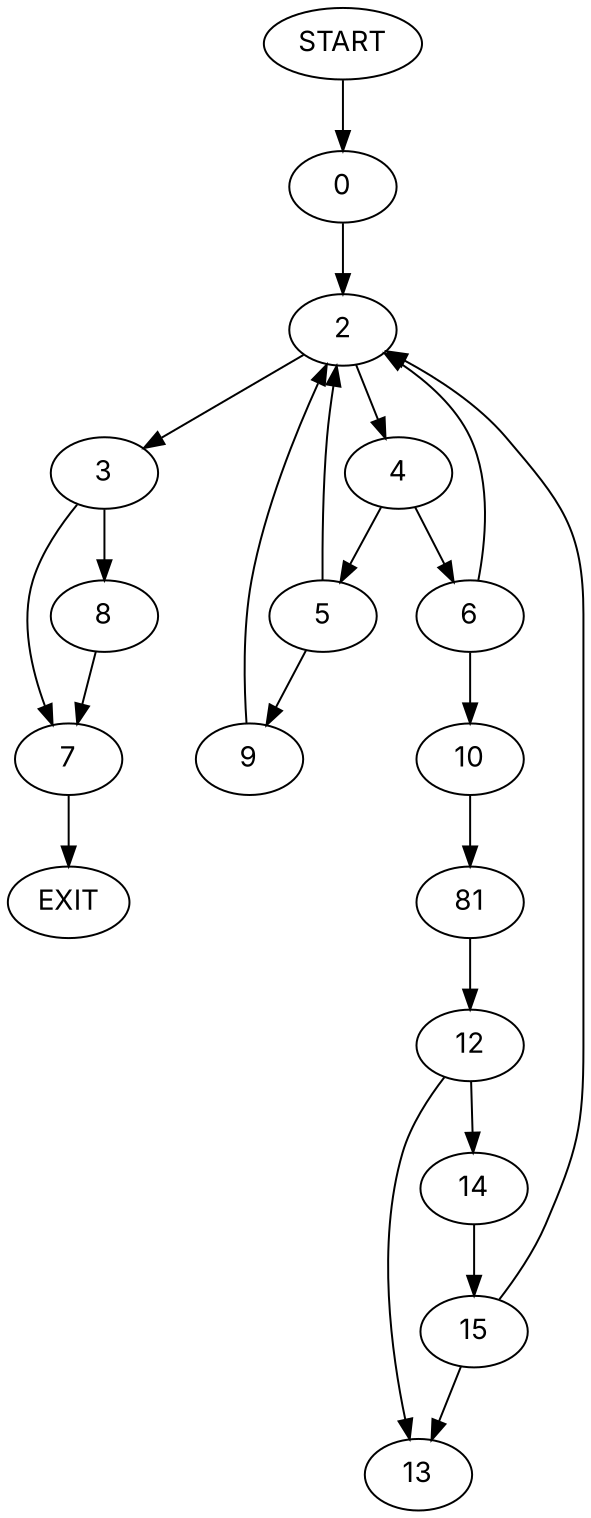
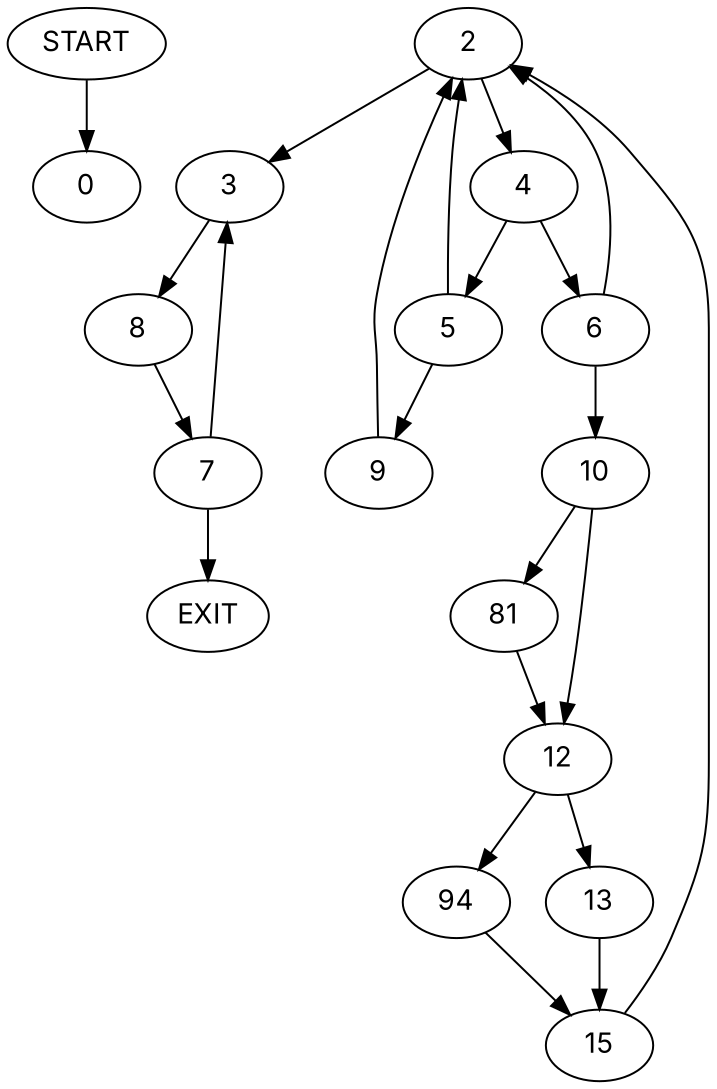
(343, 249) -> none
(29, 600) -> (218, 340)
none -> (582, 606)
(474, 1189) -> (456, 902)
(450, 1394) -> (600, 964)
